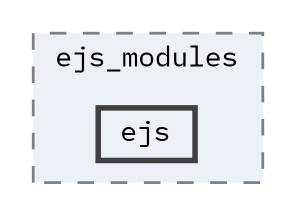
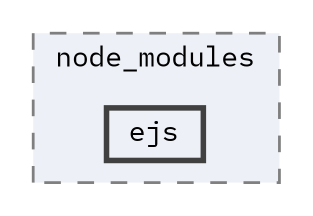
(148, 59) -> (156, 59)
